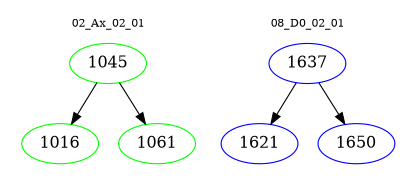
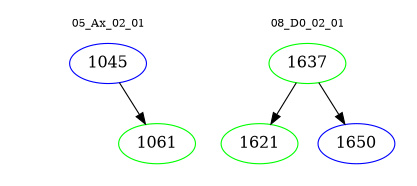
(109, 24) -> (109, 24)
(108, 63) -> (108, 63)
(307, 63) -> (307, 63)
(60, 144) -> none
(260, 144) -> (260, 144)
